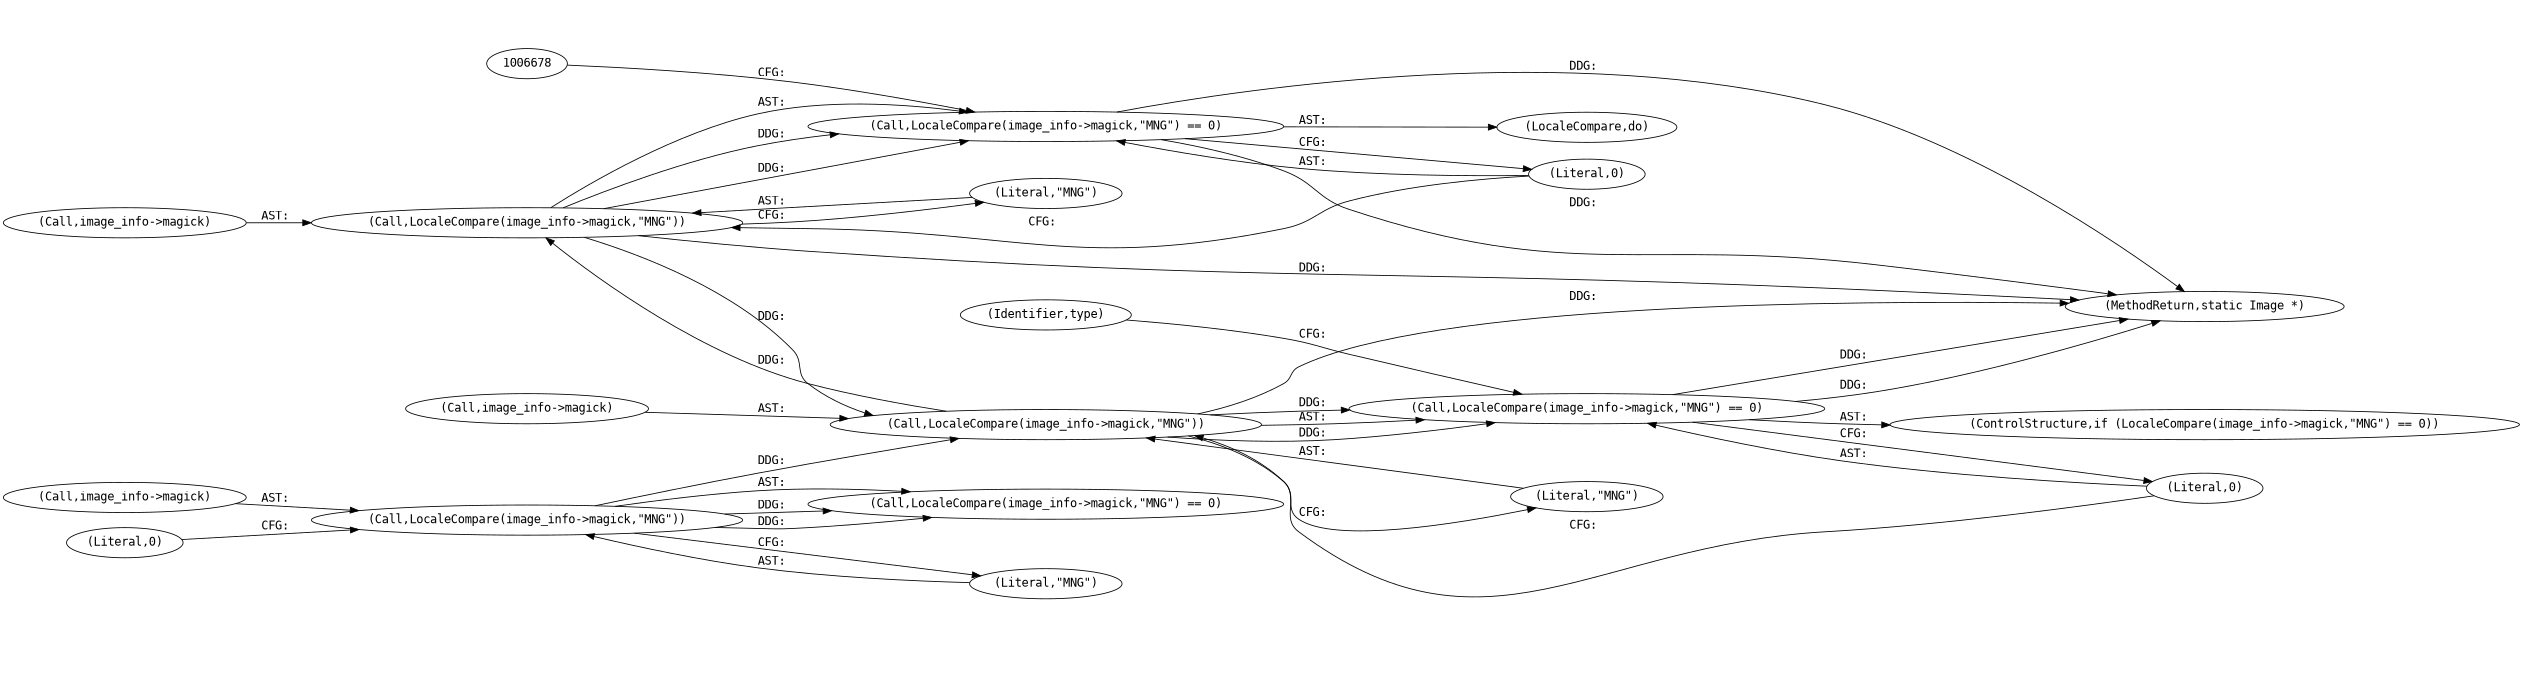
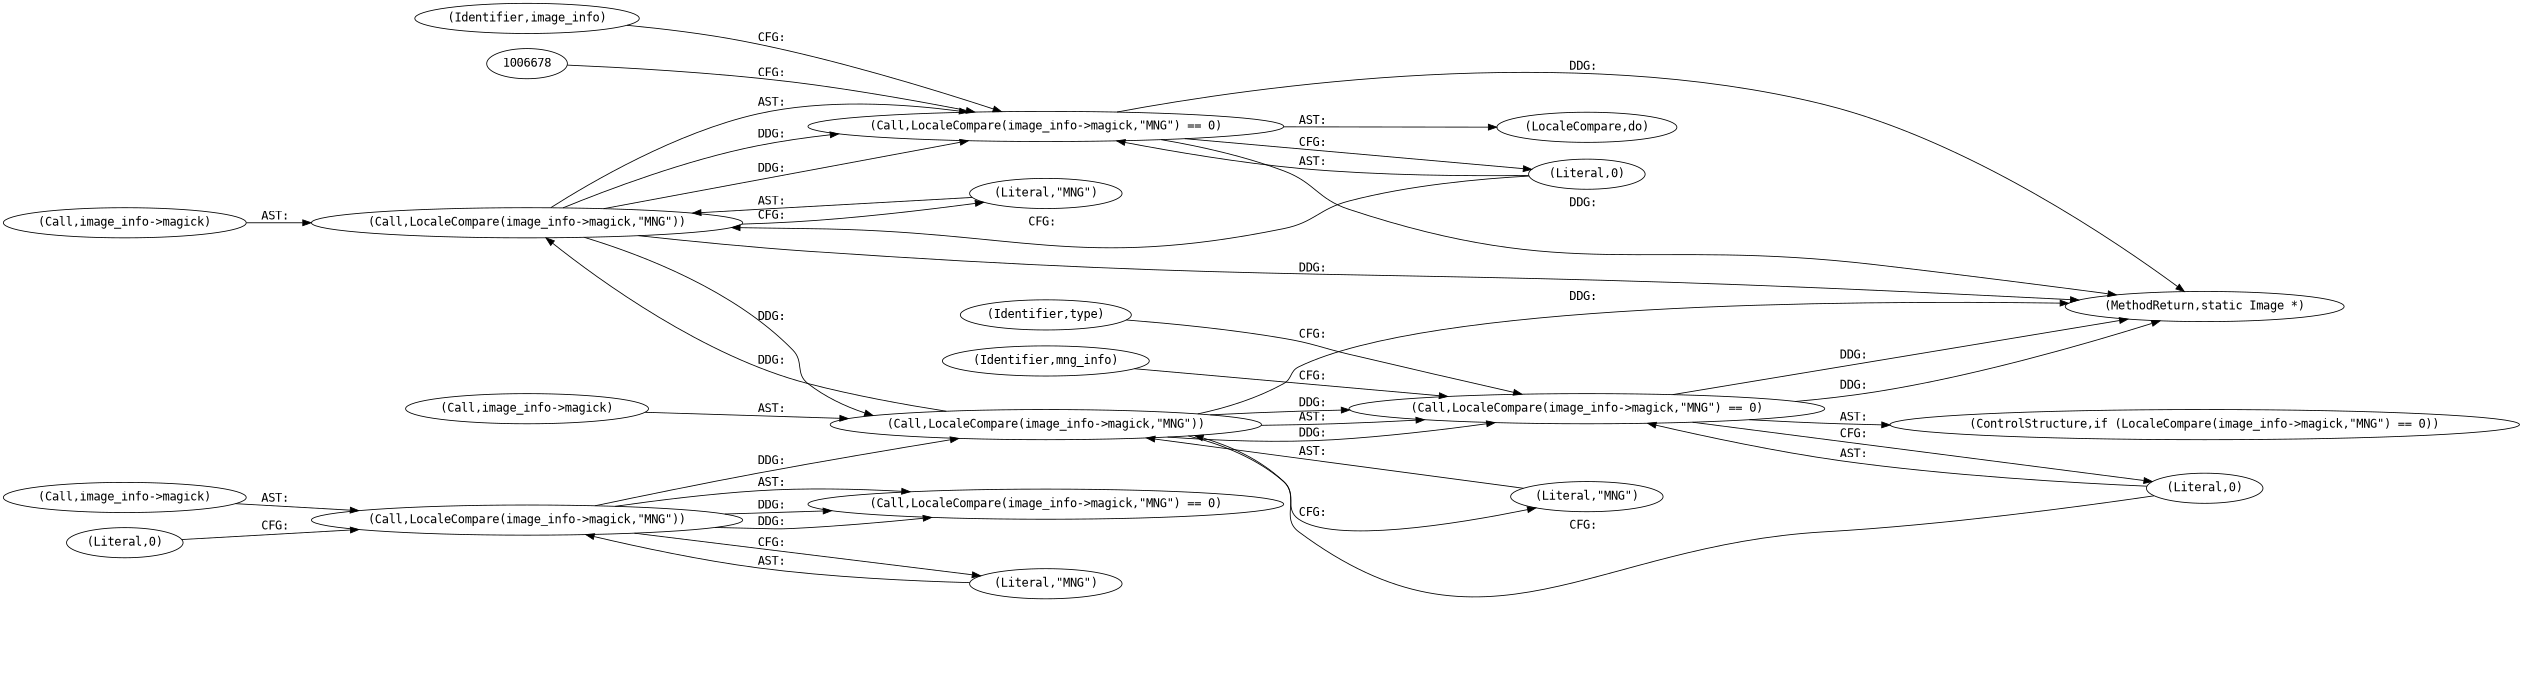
none -> (527, 18)
none -> (1046, 361)
